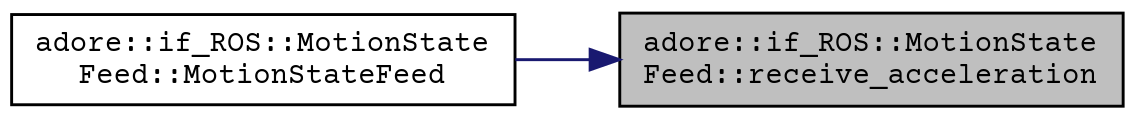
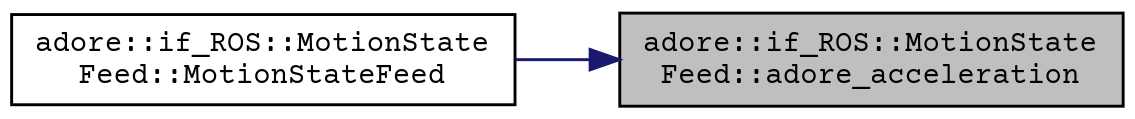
(871, 60) -> (871, 60)
